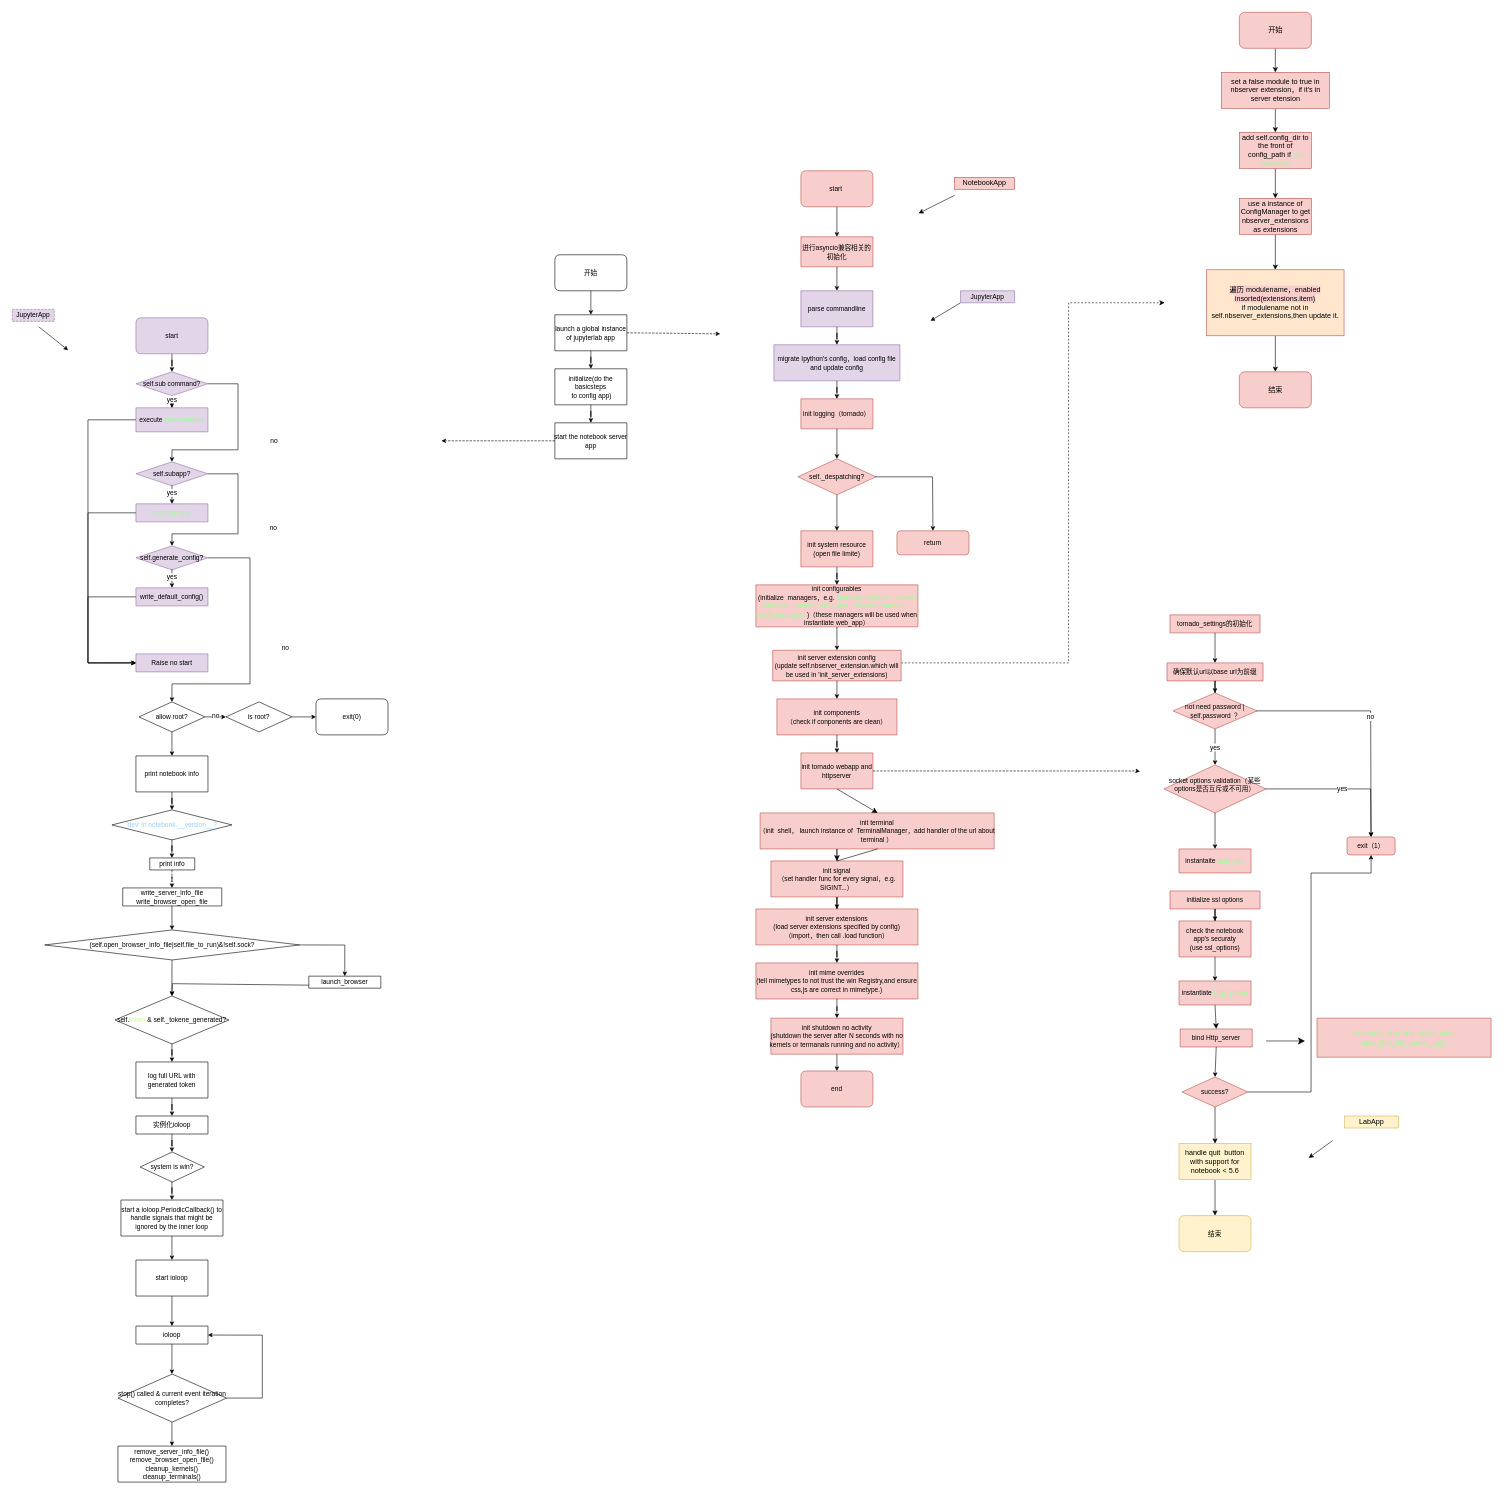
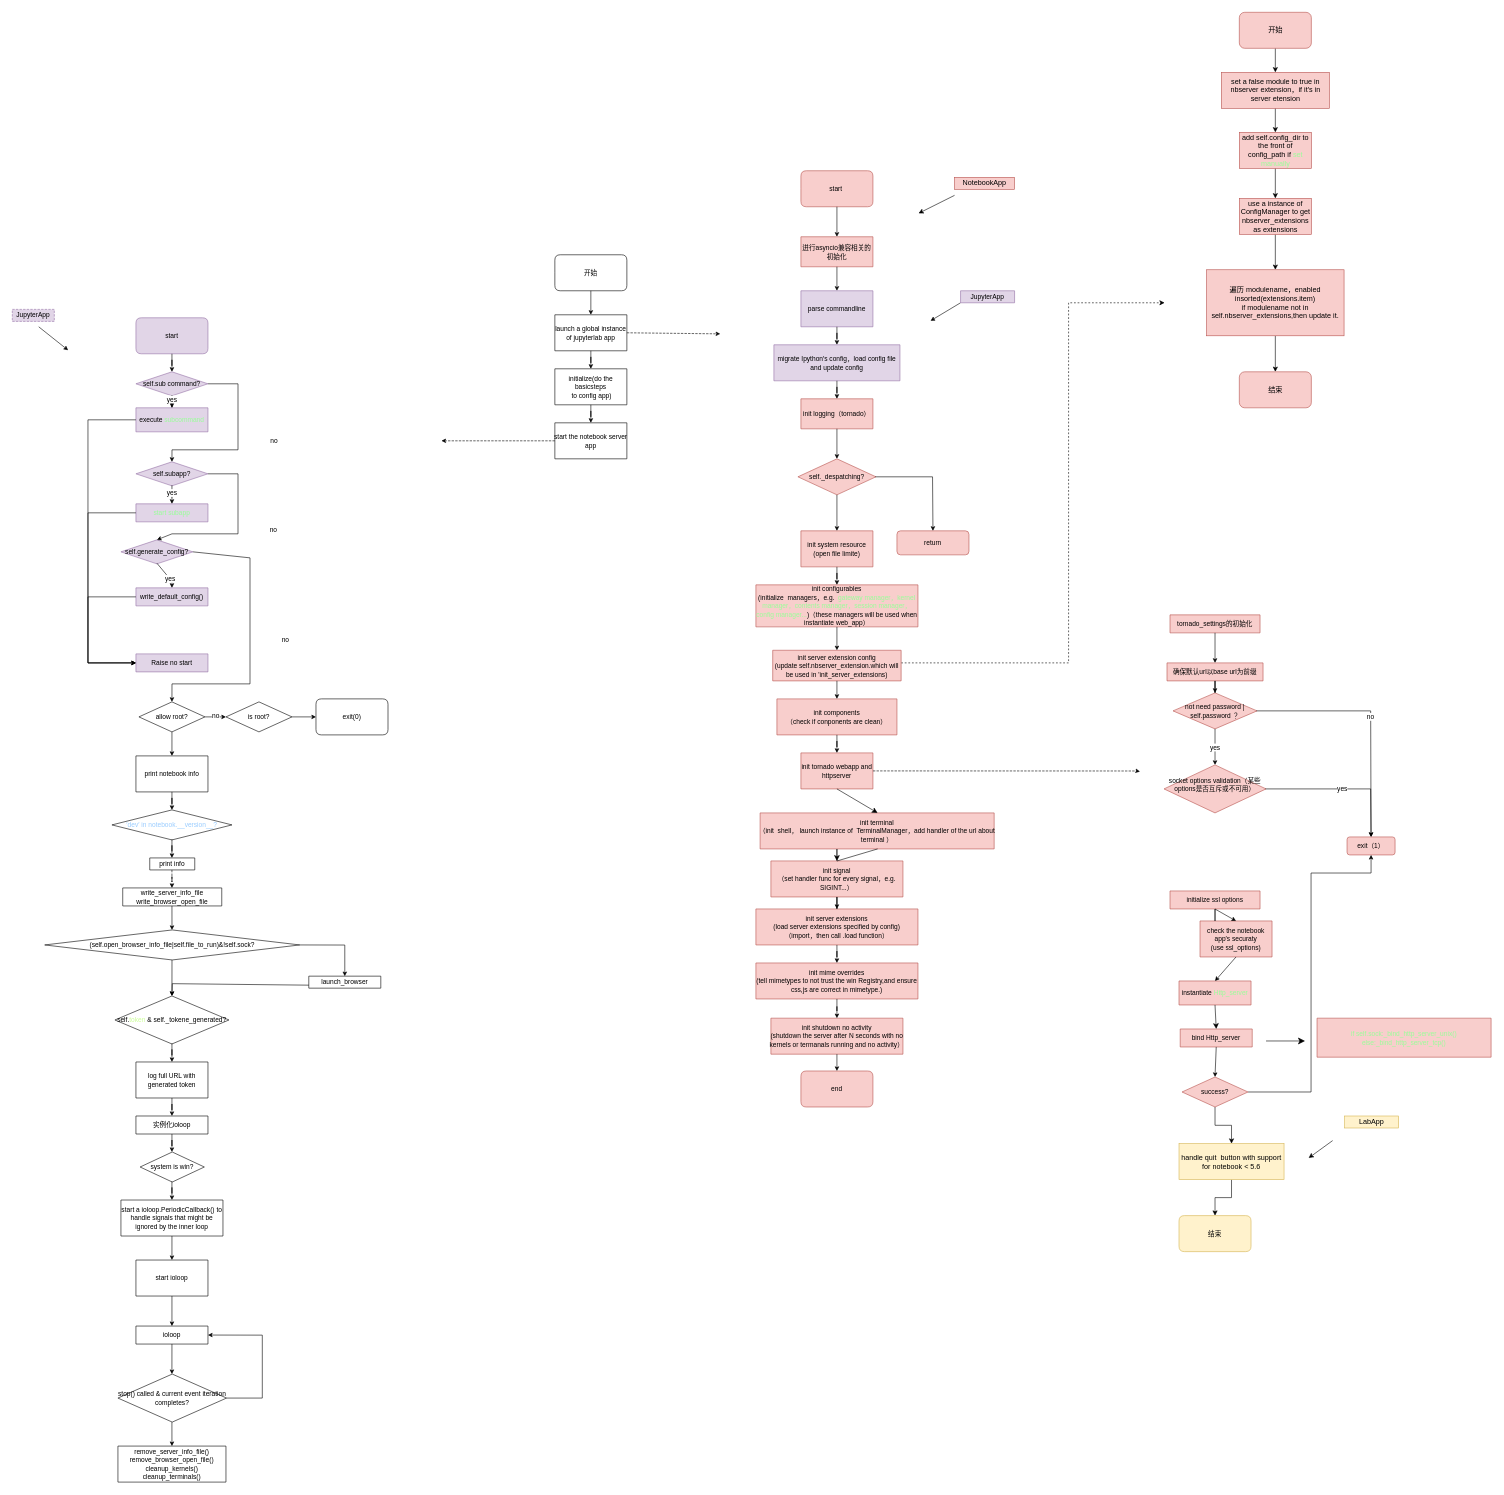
(1275, 303) -> (1275, 303)
(172, 558) -> (157, 552)
(1215, 844) -> none
(1215, 861) -> none
(1215, 939) -> (1236, 939)
(1215, 1161) -> (1231, 1161)
